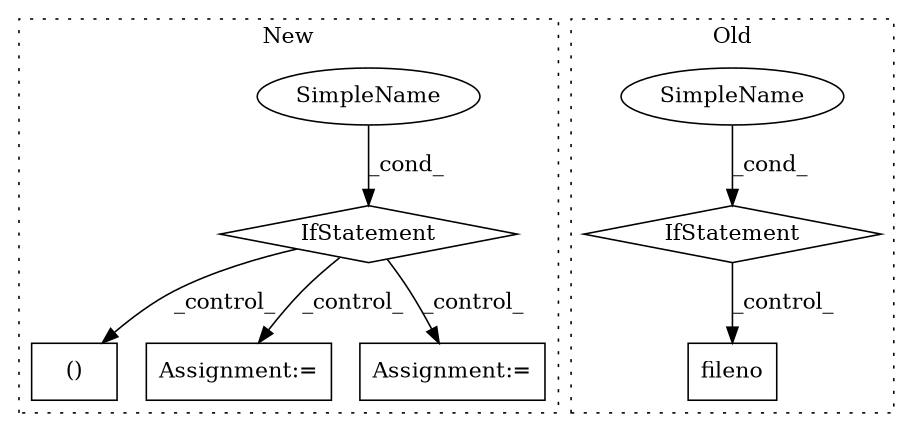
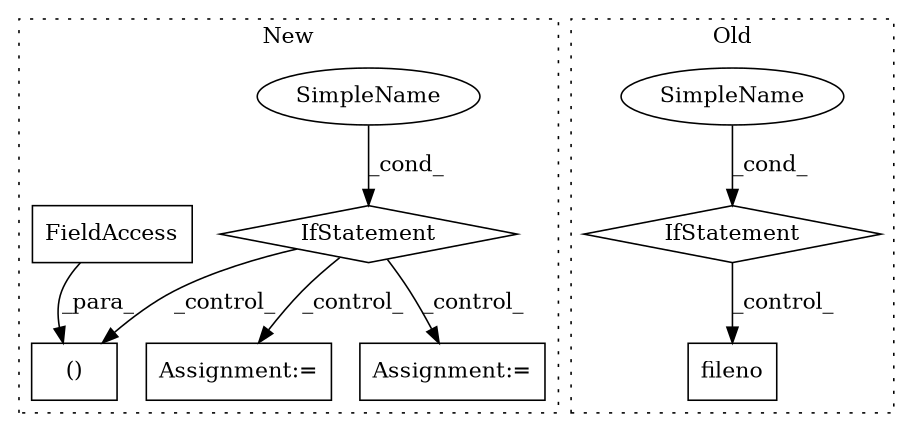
none -> (112, 234)
